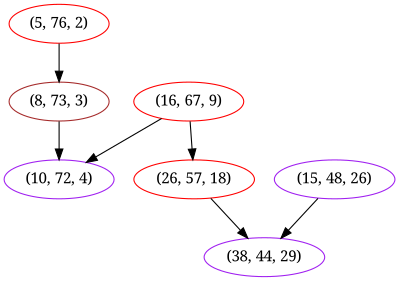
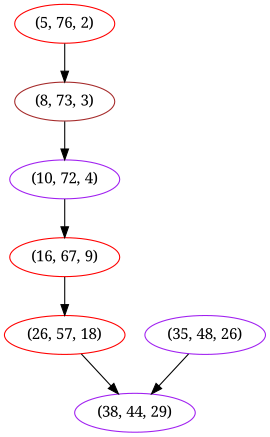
(129, 138) -> (65, 213)
(335, 179) -> (205, 335)
